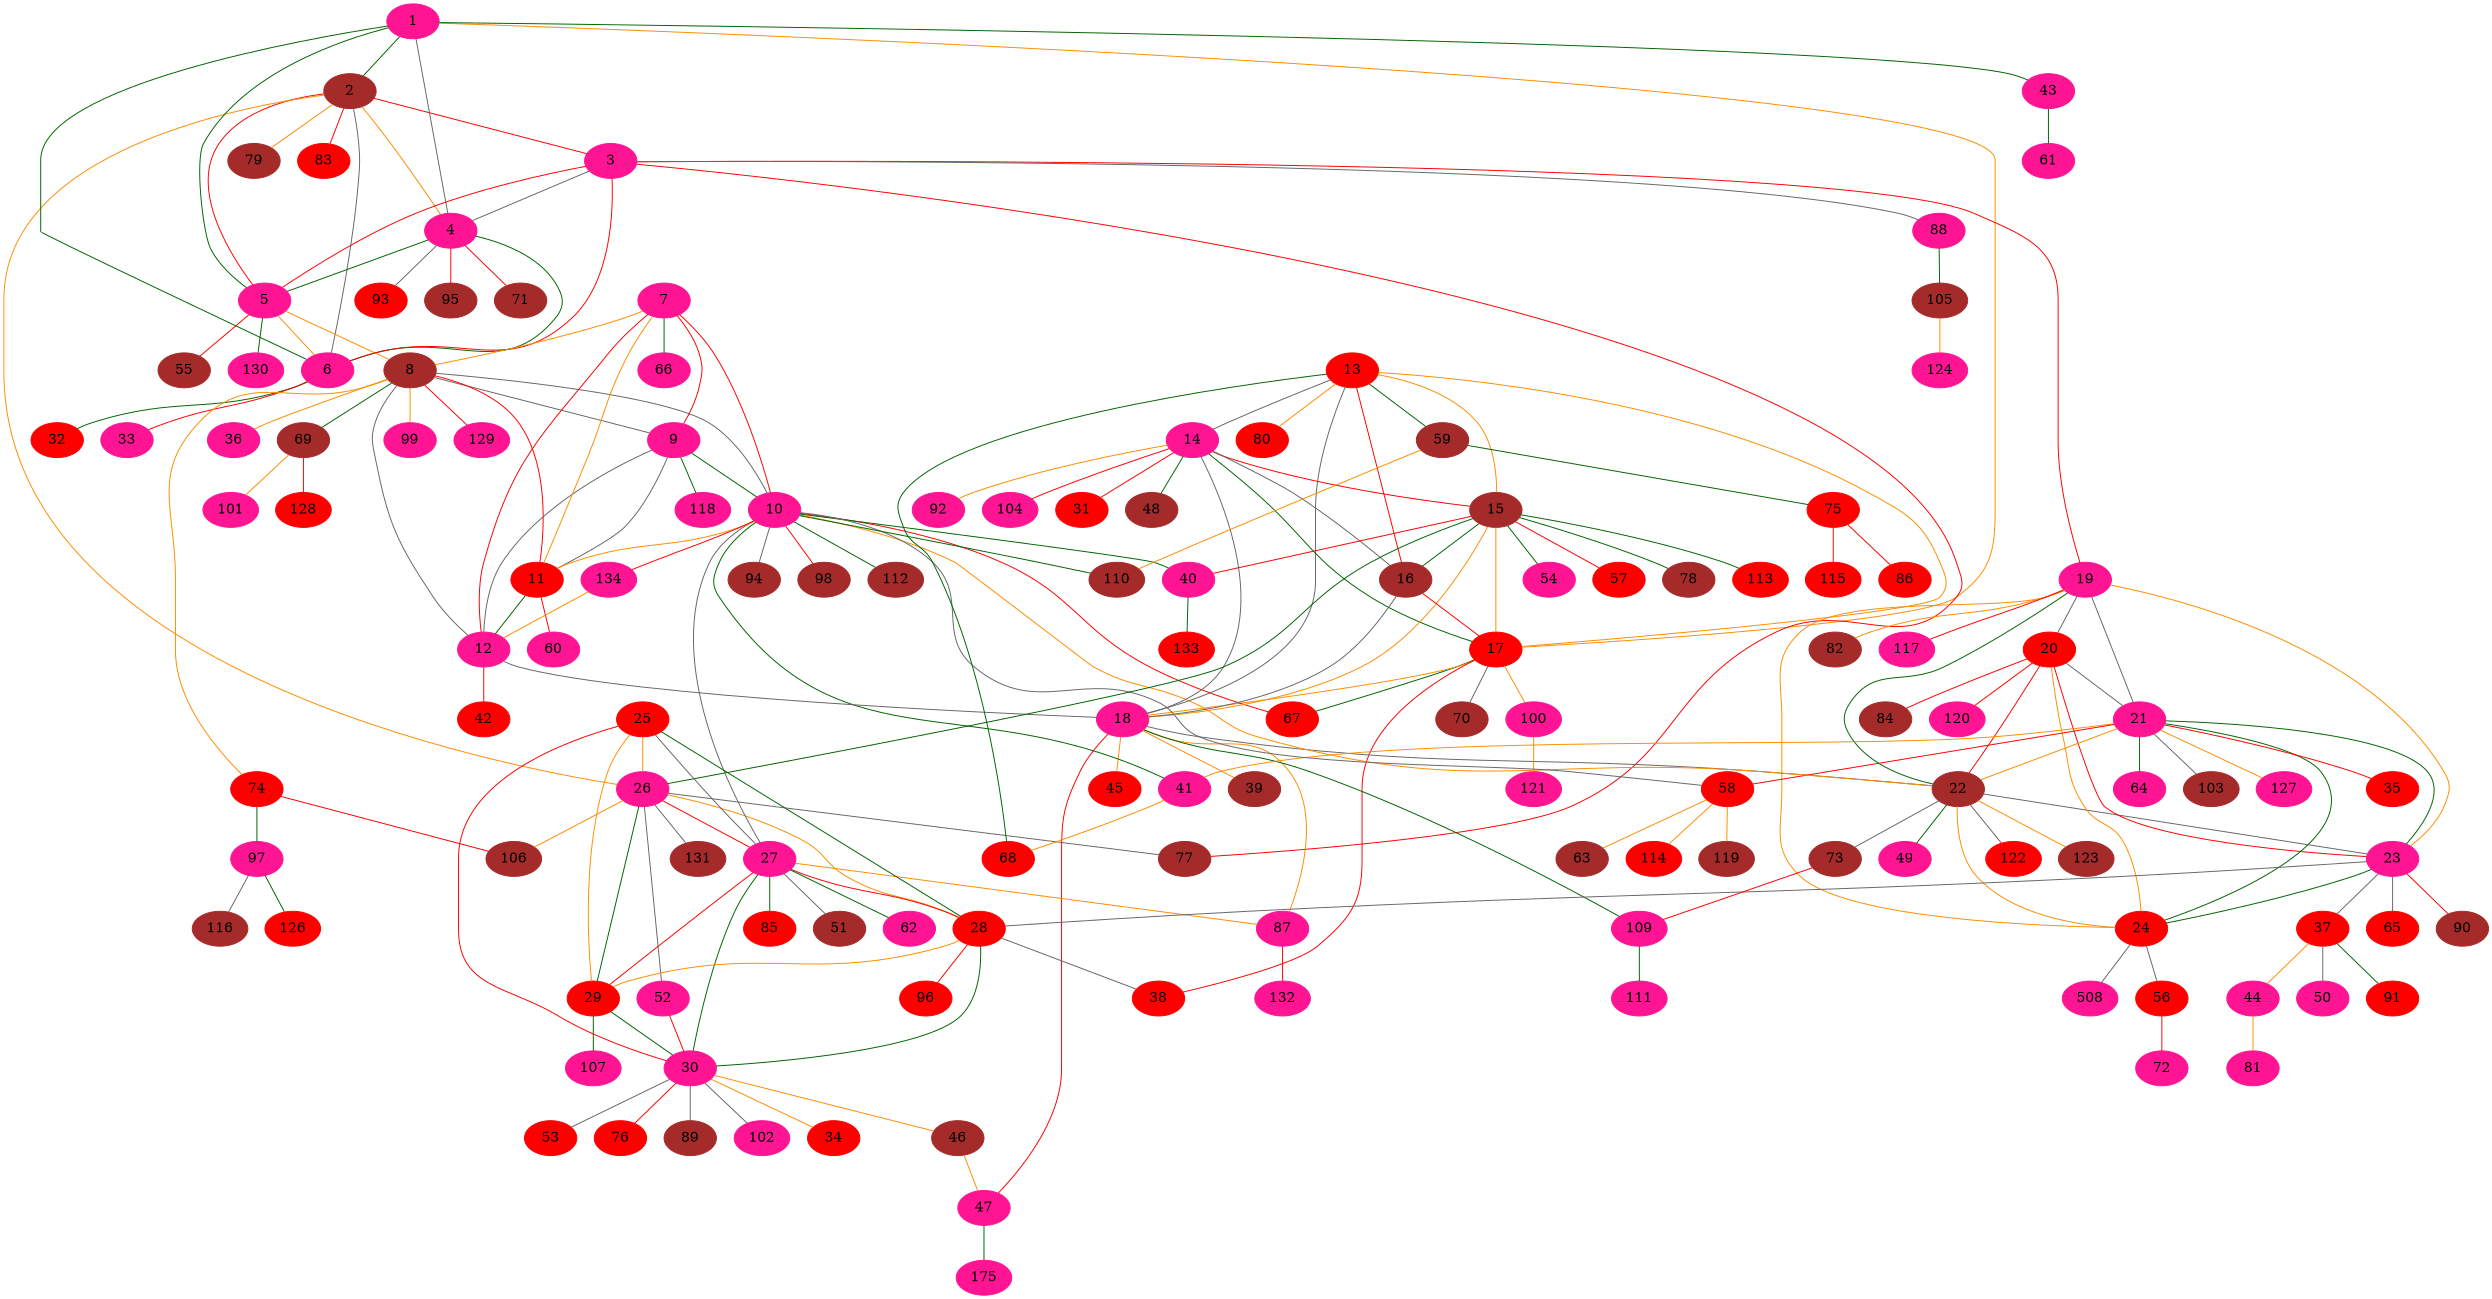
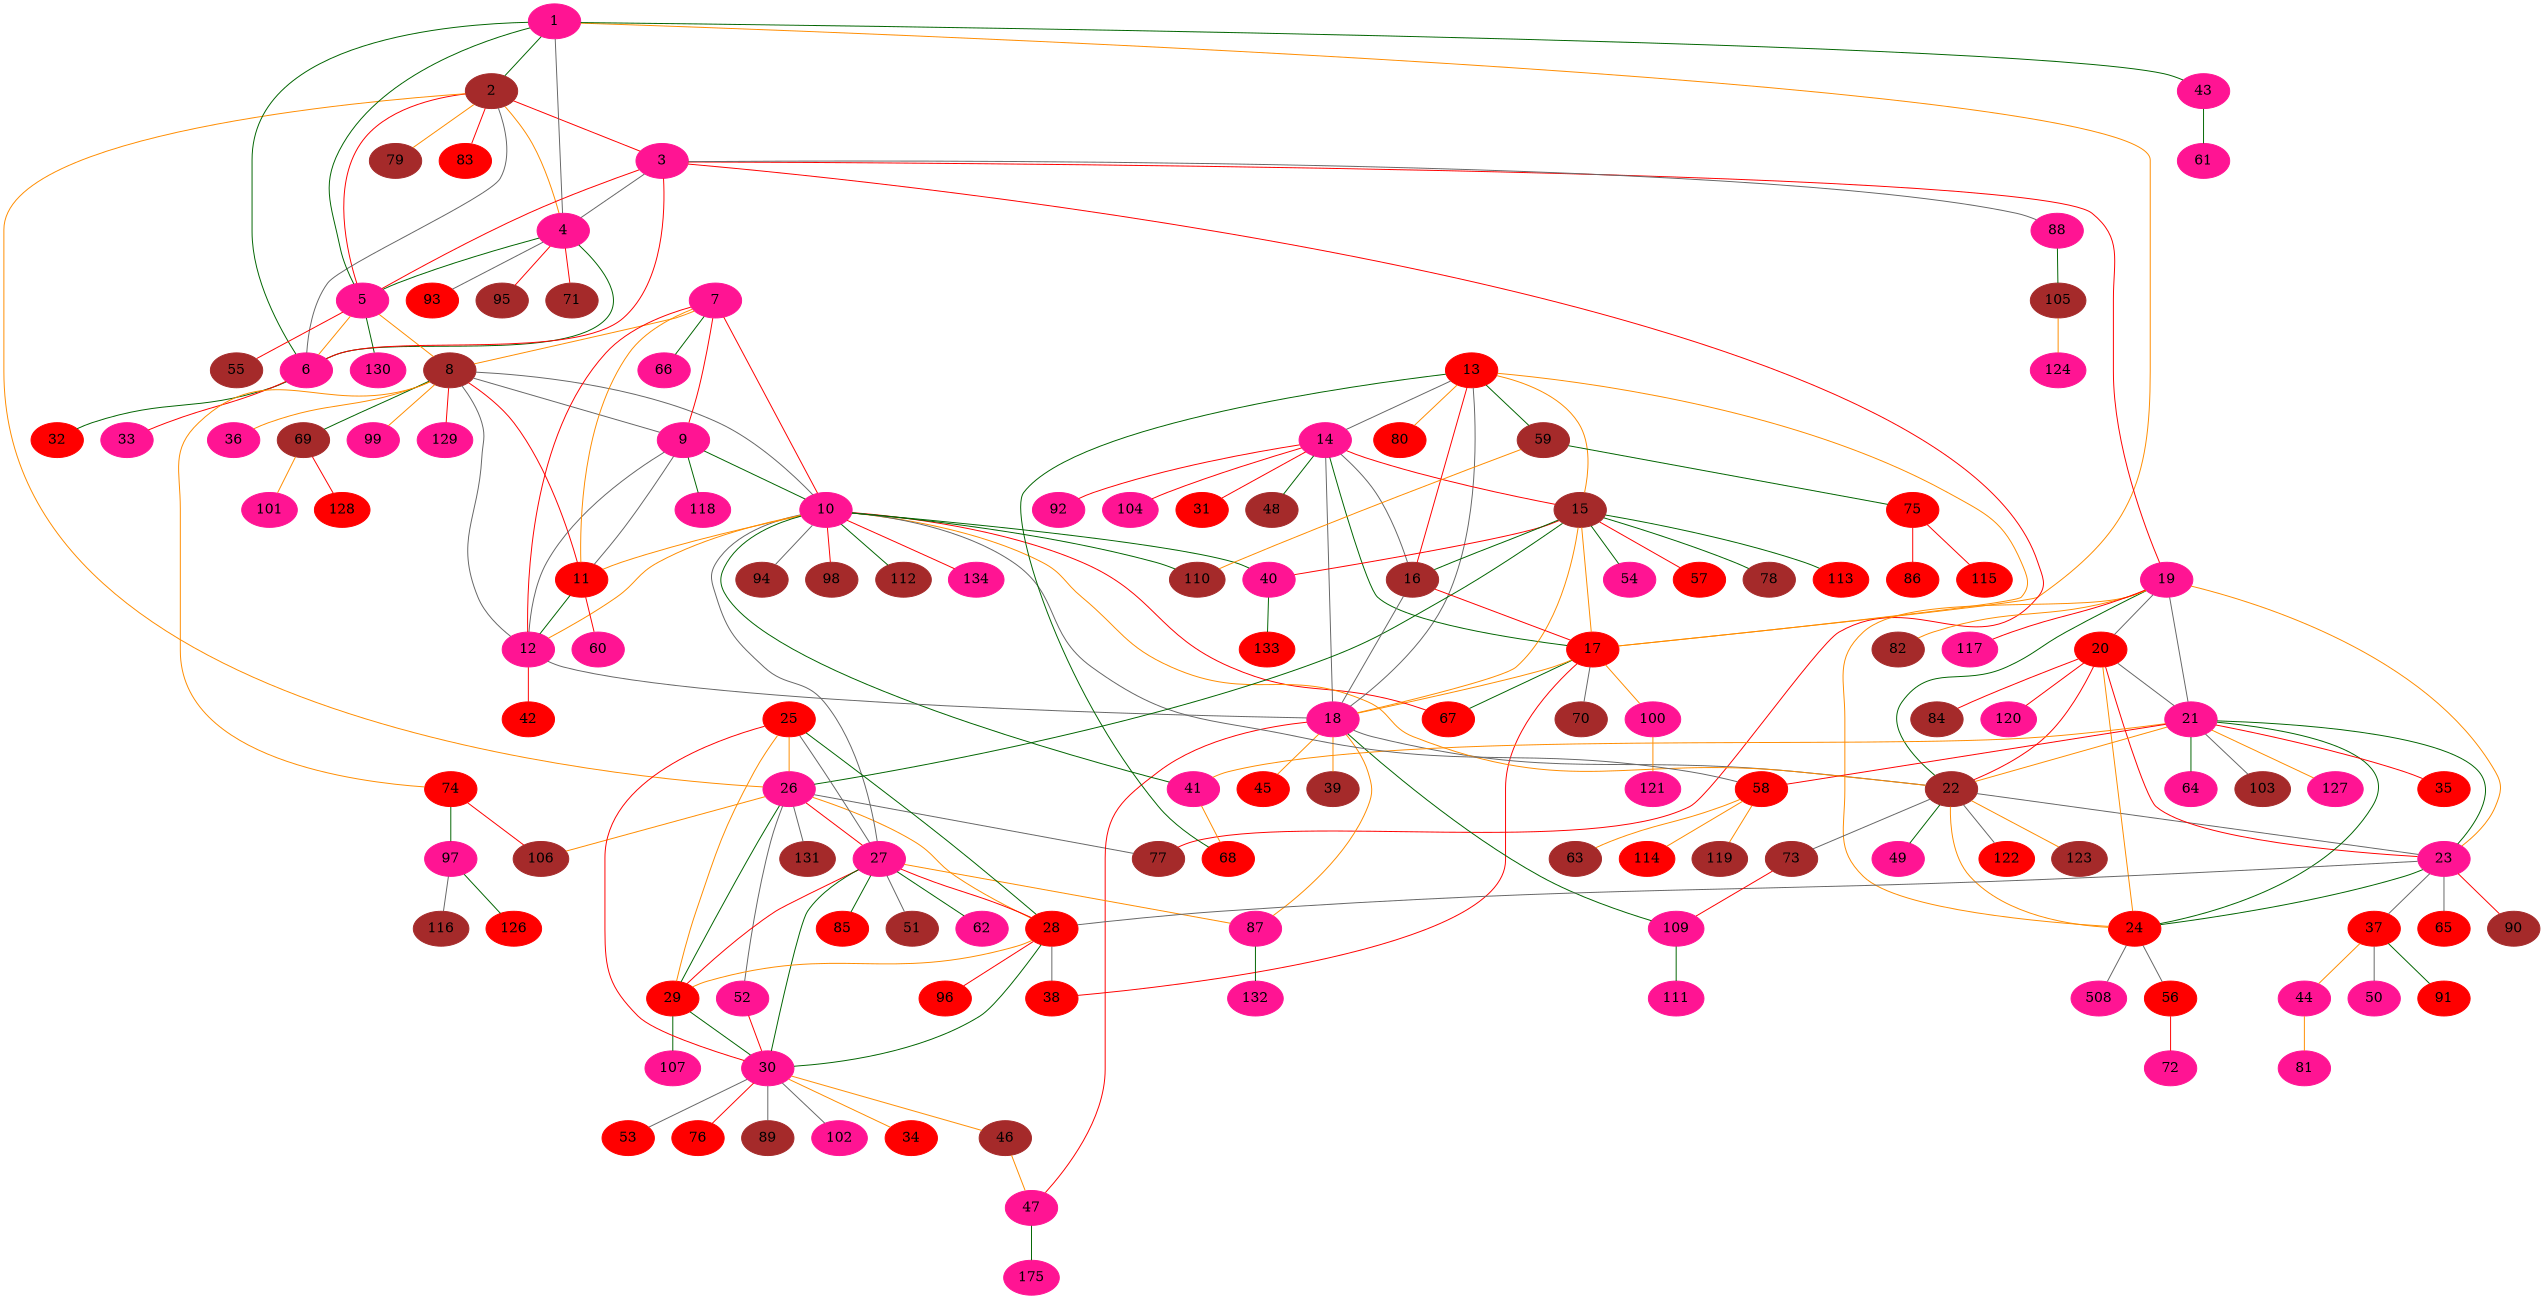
(1062, 467) -> (1188, 466)
(552, 611) -> (666, 559)
(1283, 970) -> (1255, 964)
